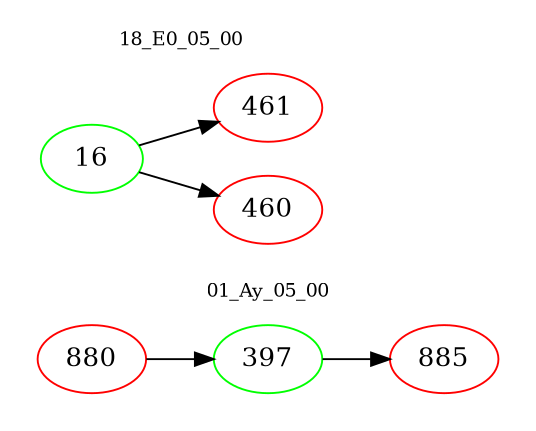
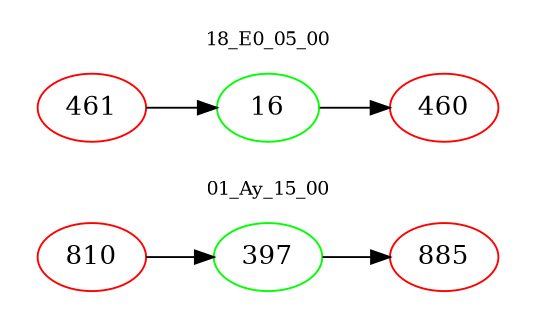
(170, 136) -> (172, 108)
(268, 292) -> (268, 190)
(92, 359) -> (92, 257)
